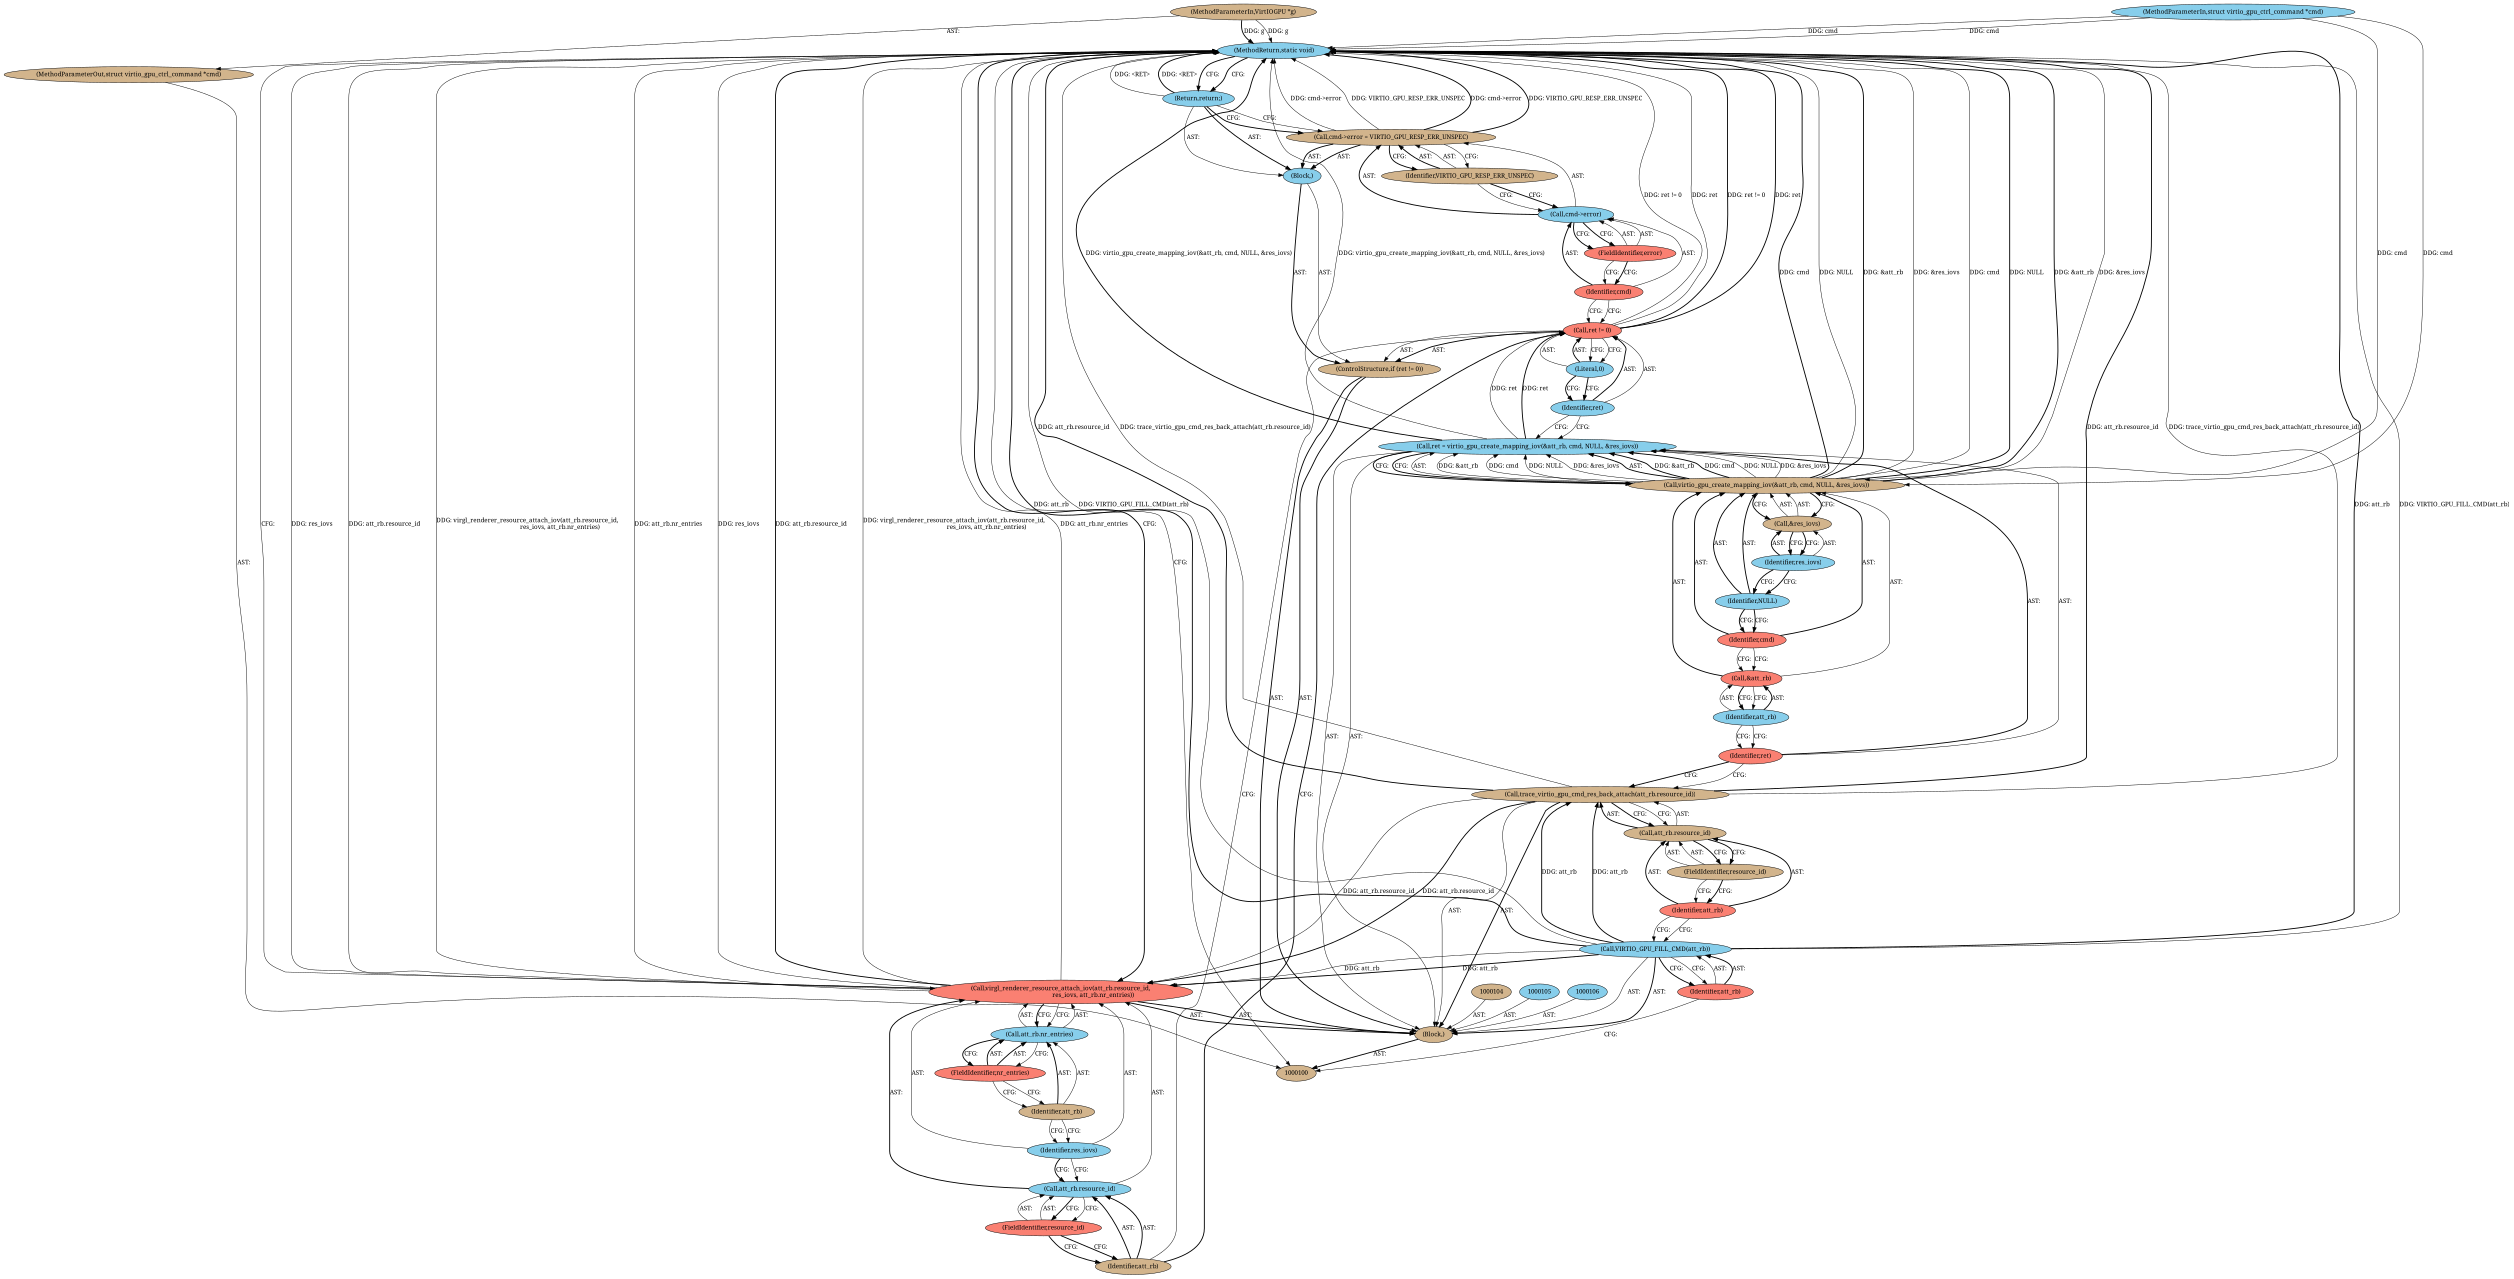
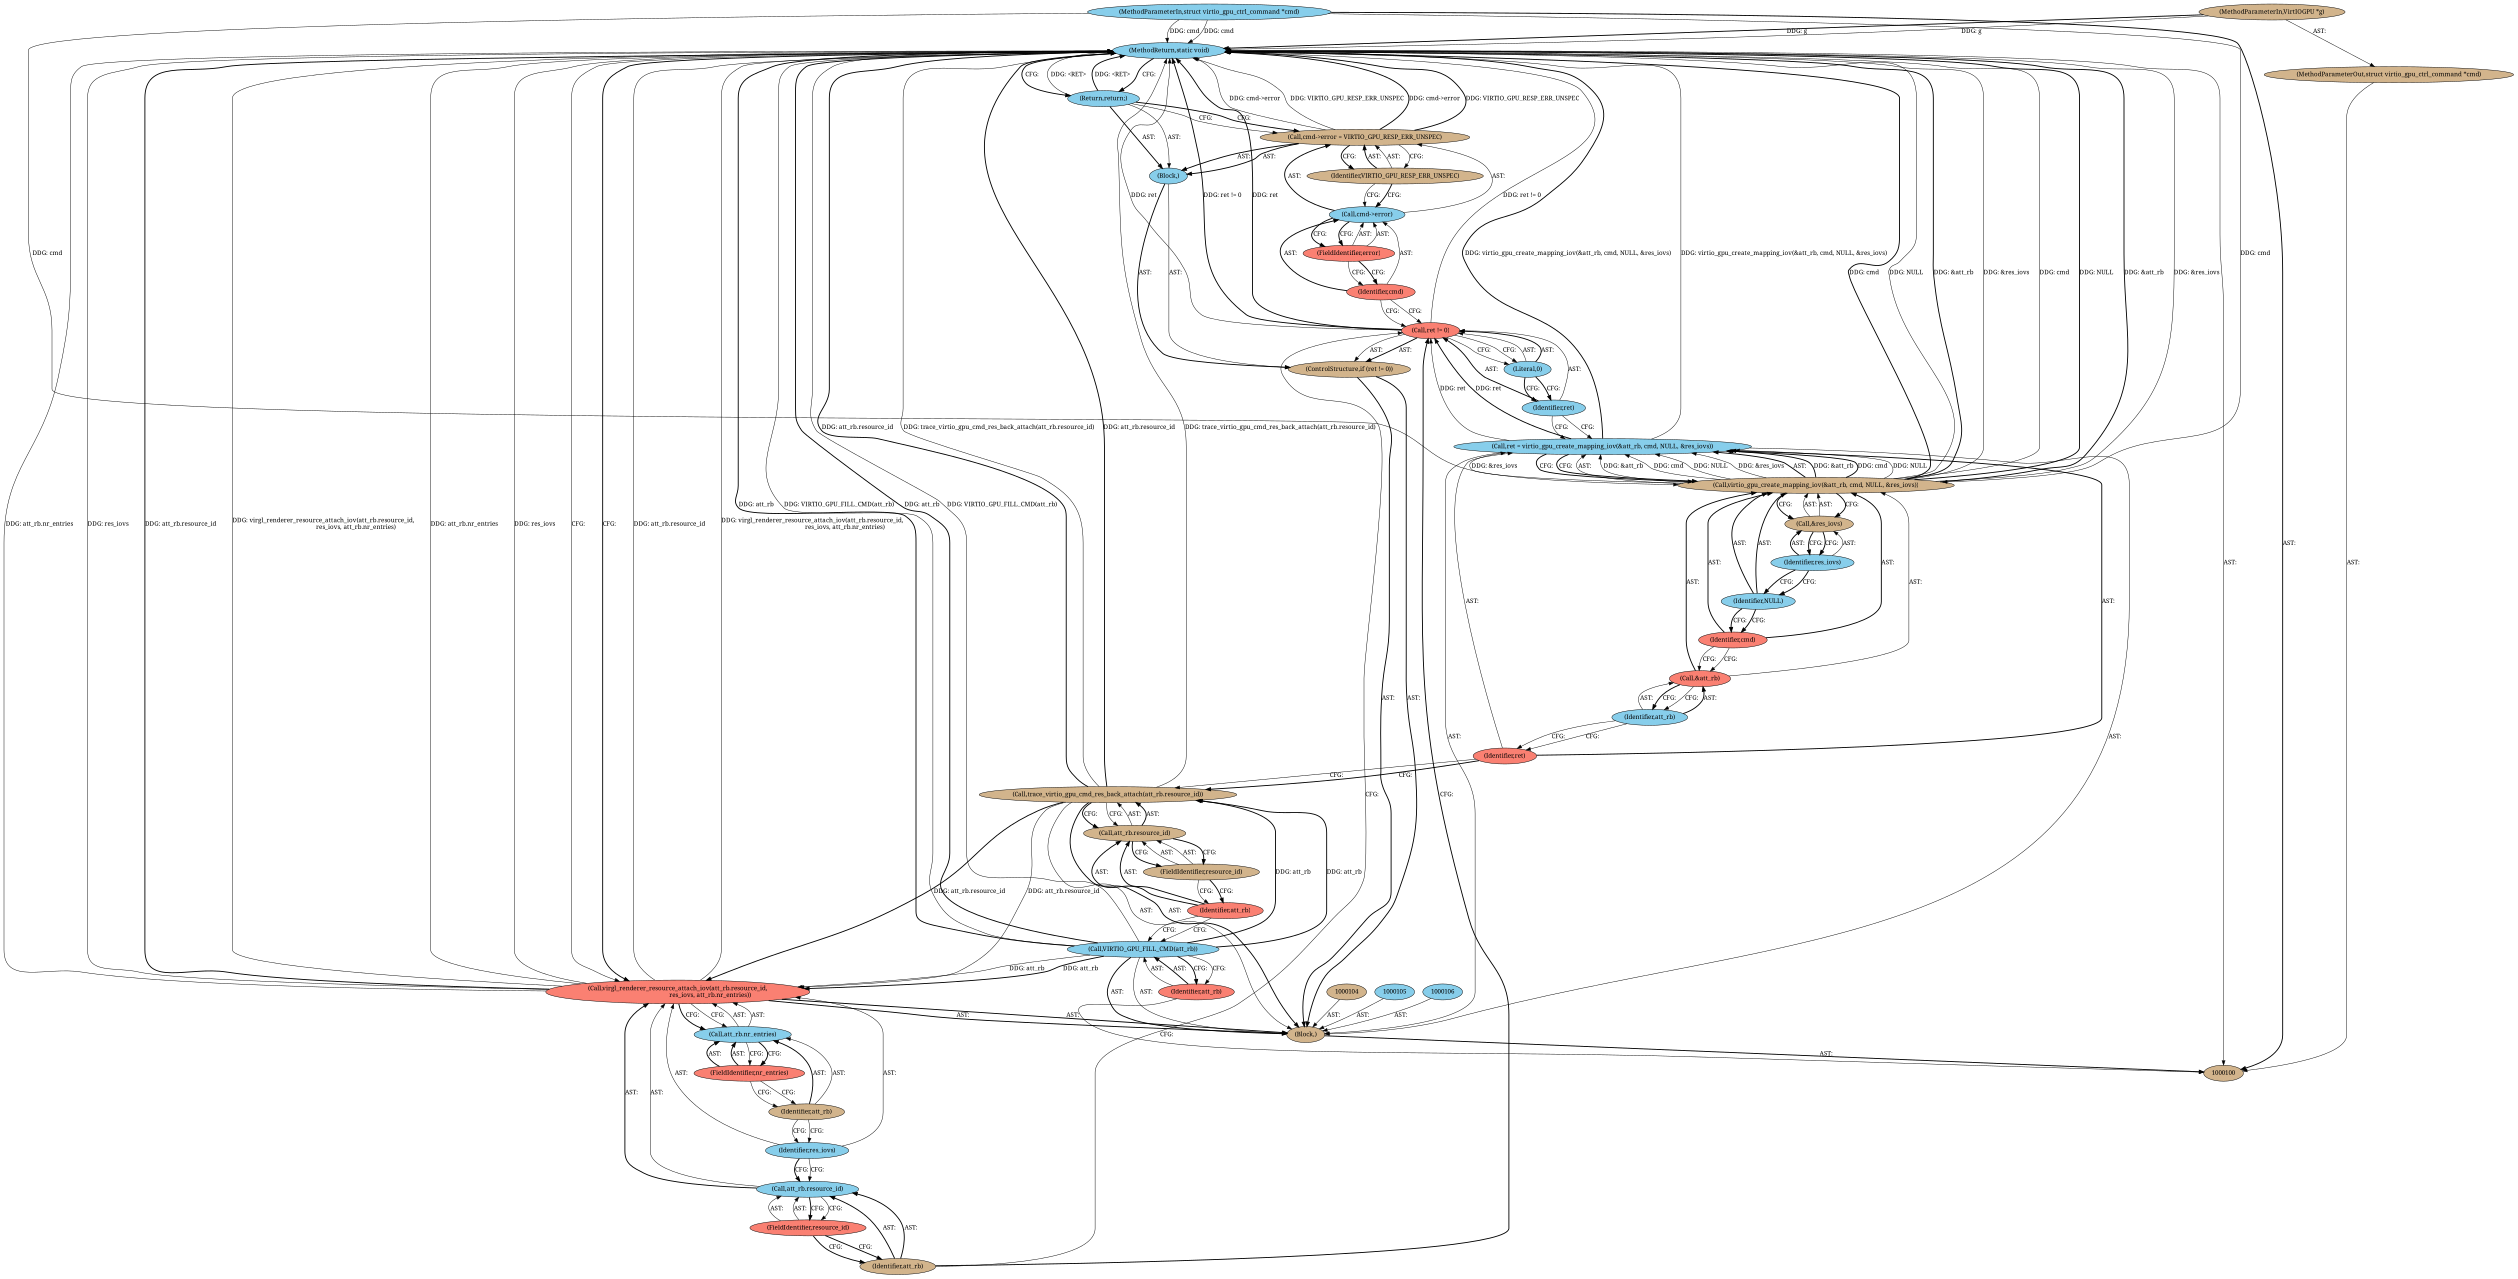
none -> (2261, 110)
(1182, 563) -> (2231, 563)
